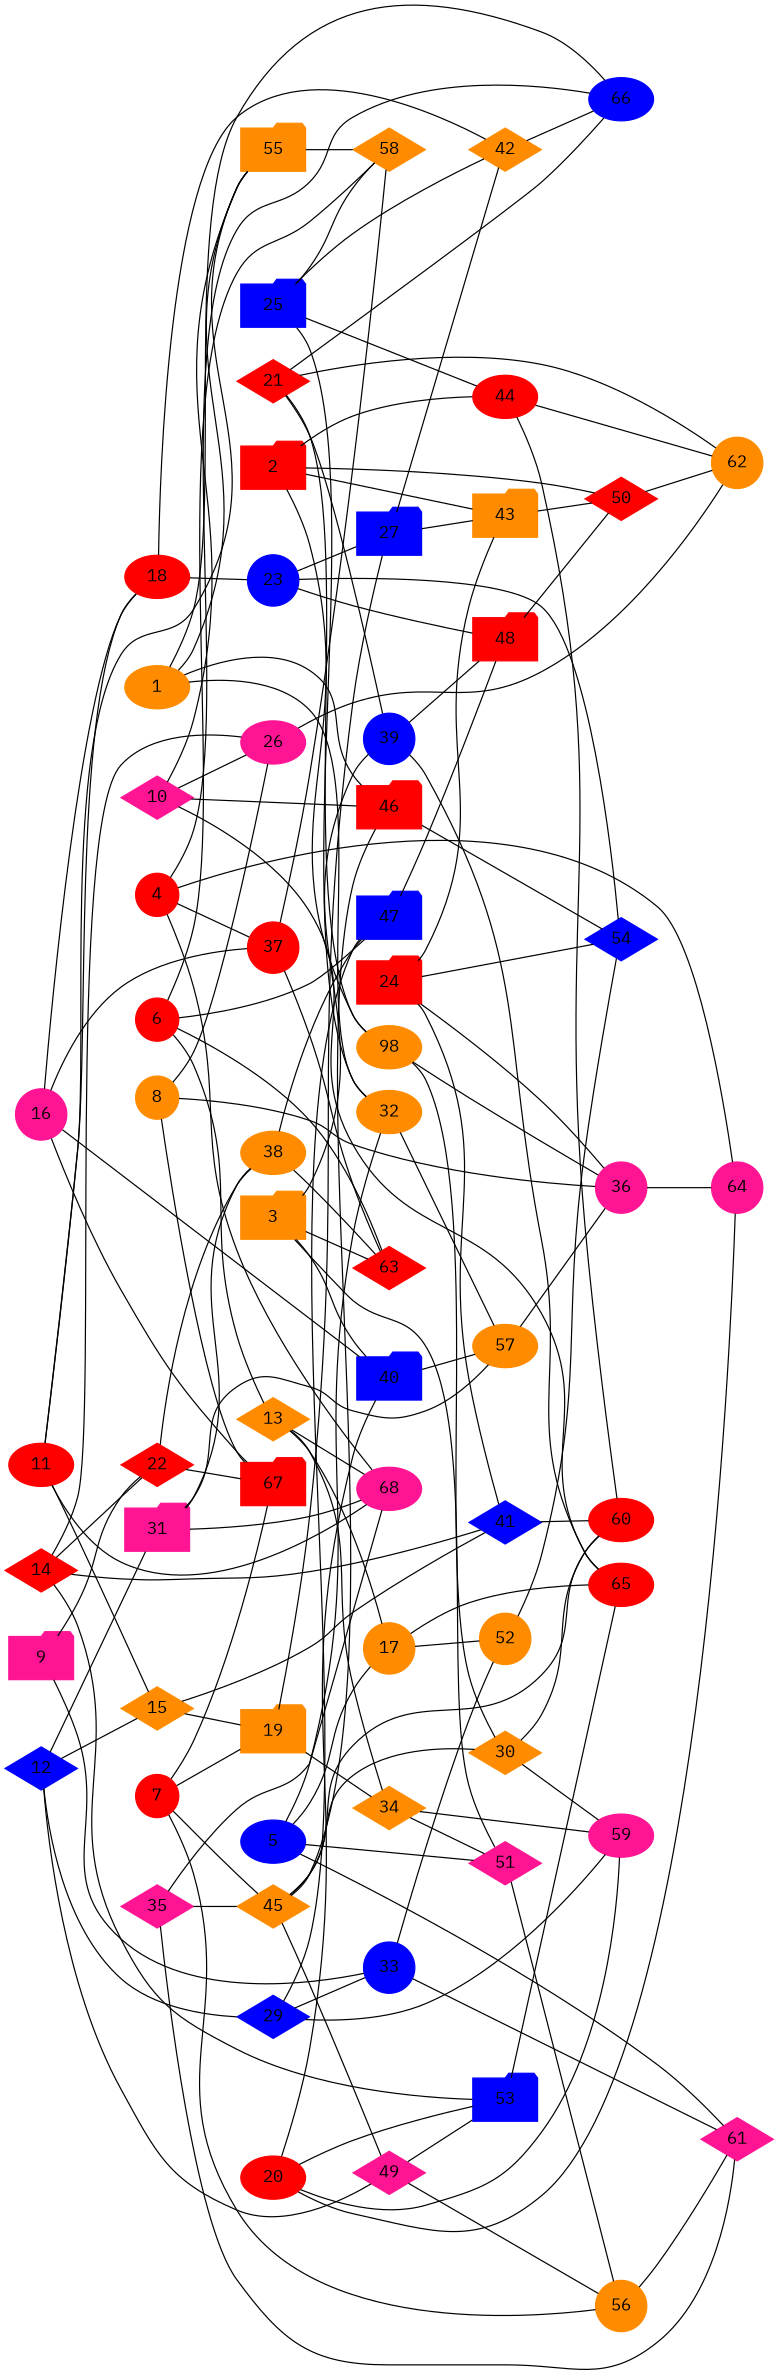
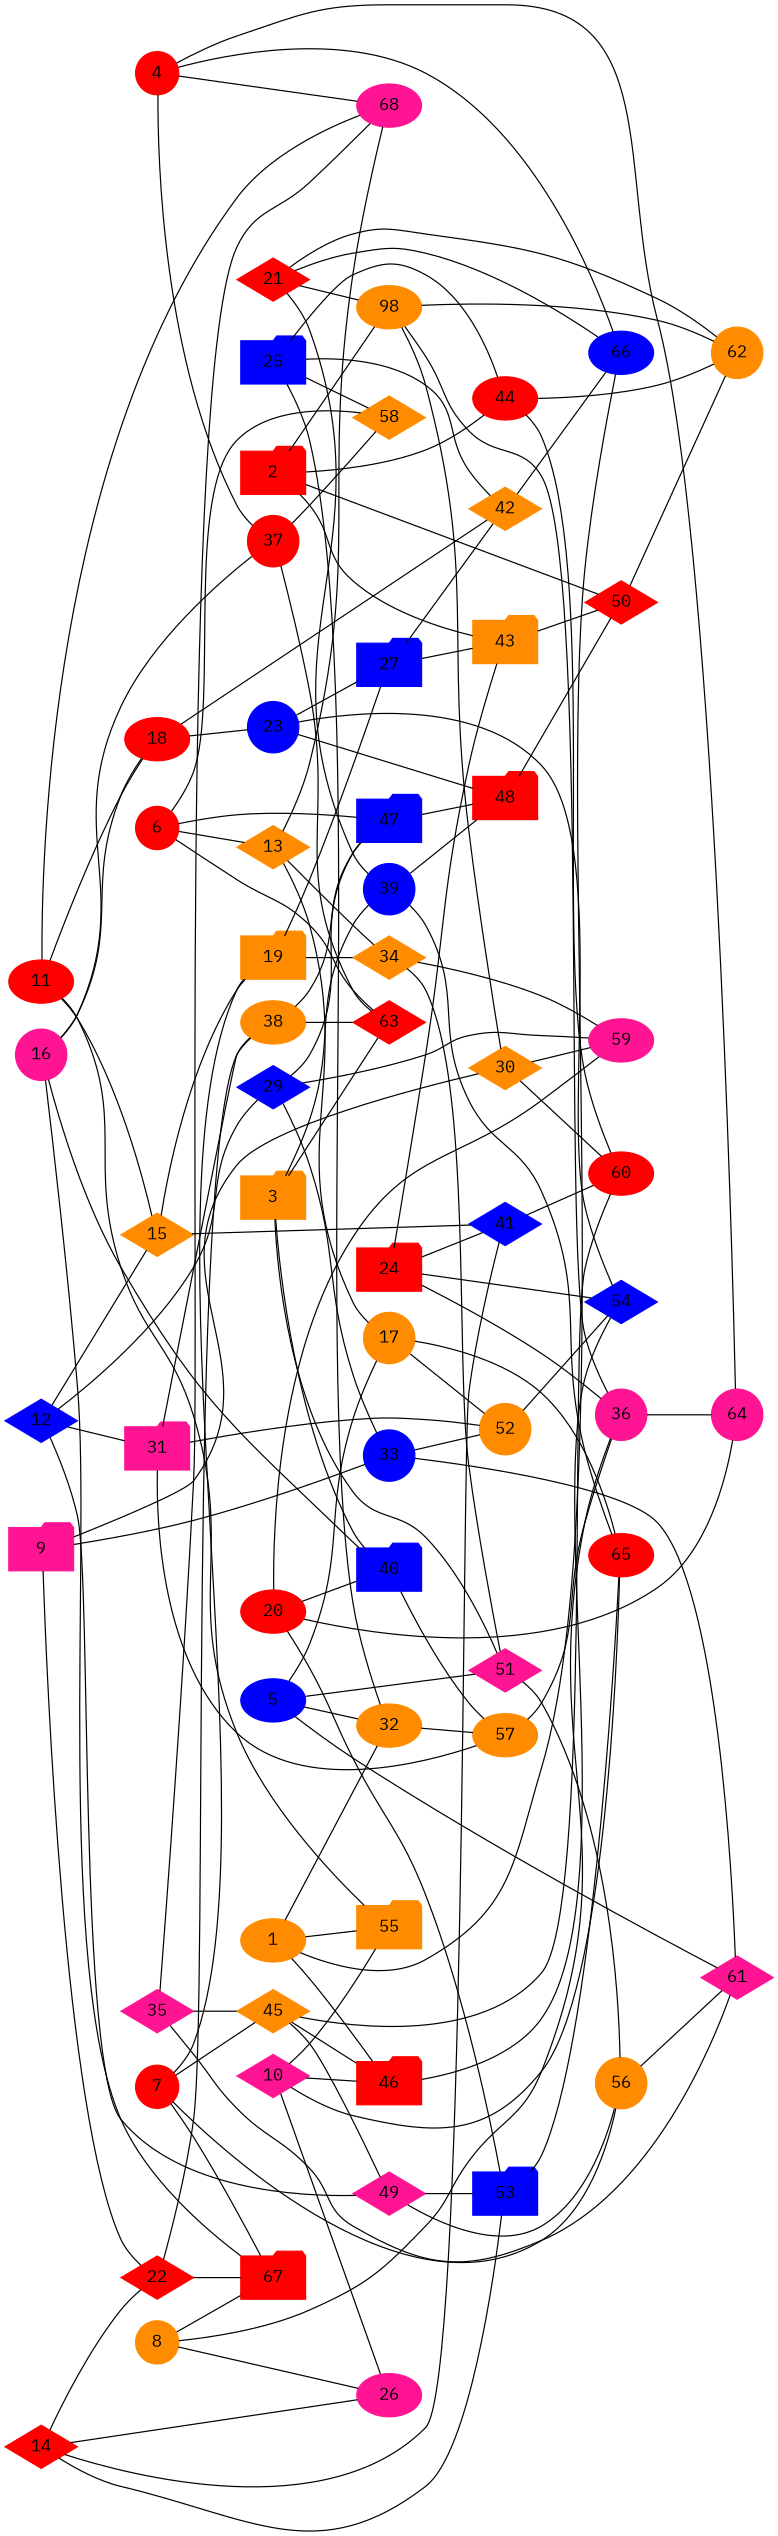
(336, 150) -> none
(545, 669) -> (570, 308)
(277, 1522) -> (327, 1422)
(354, 1775) -> (219, 1349)
